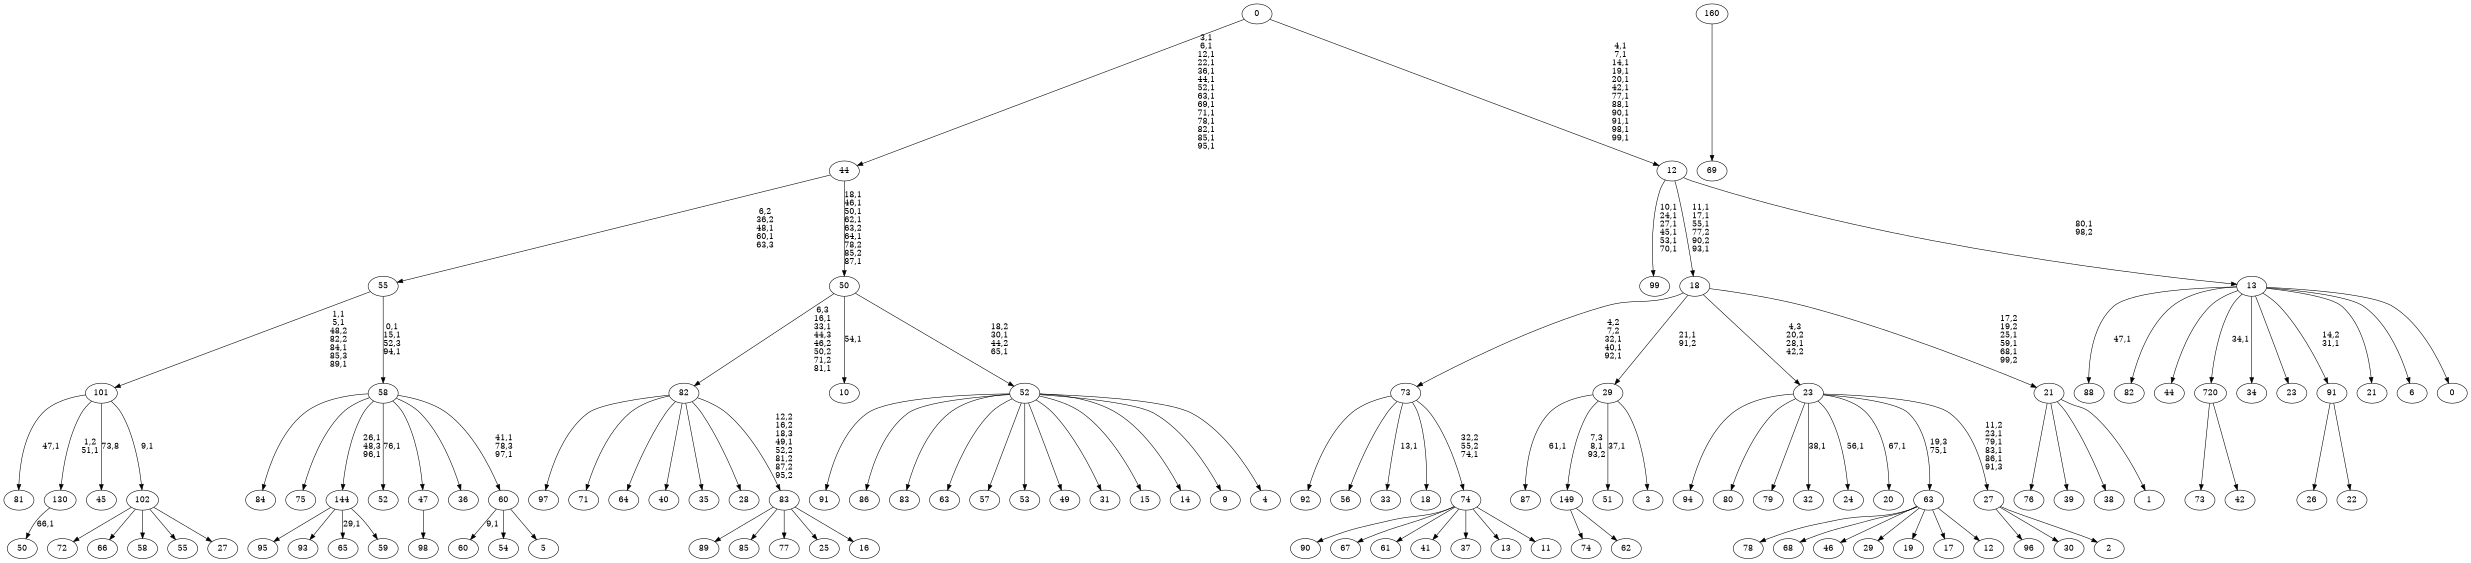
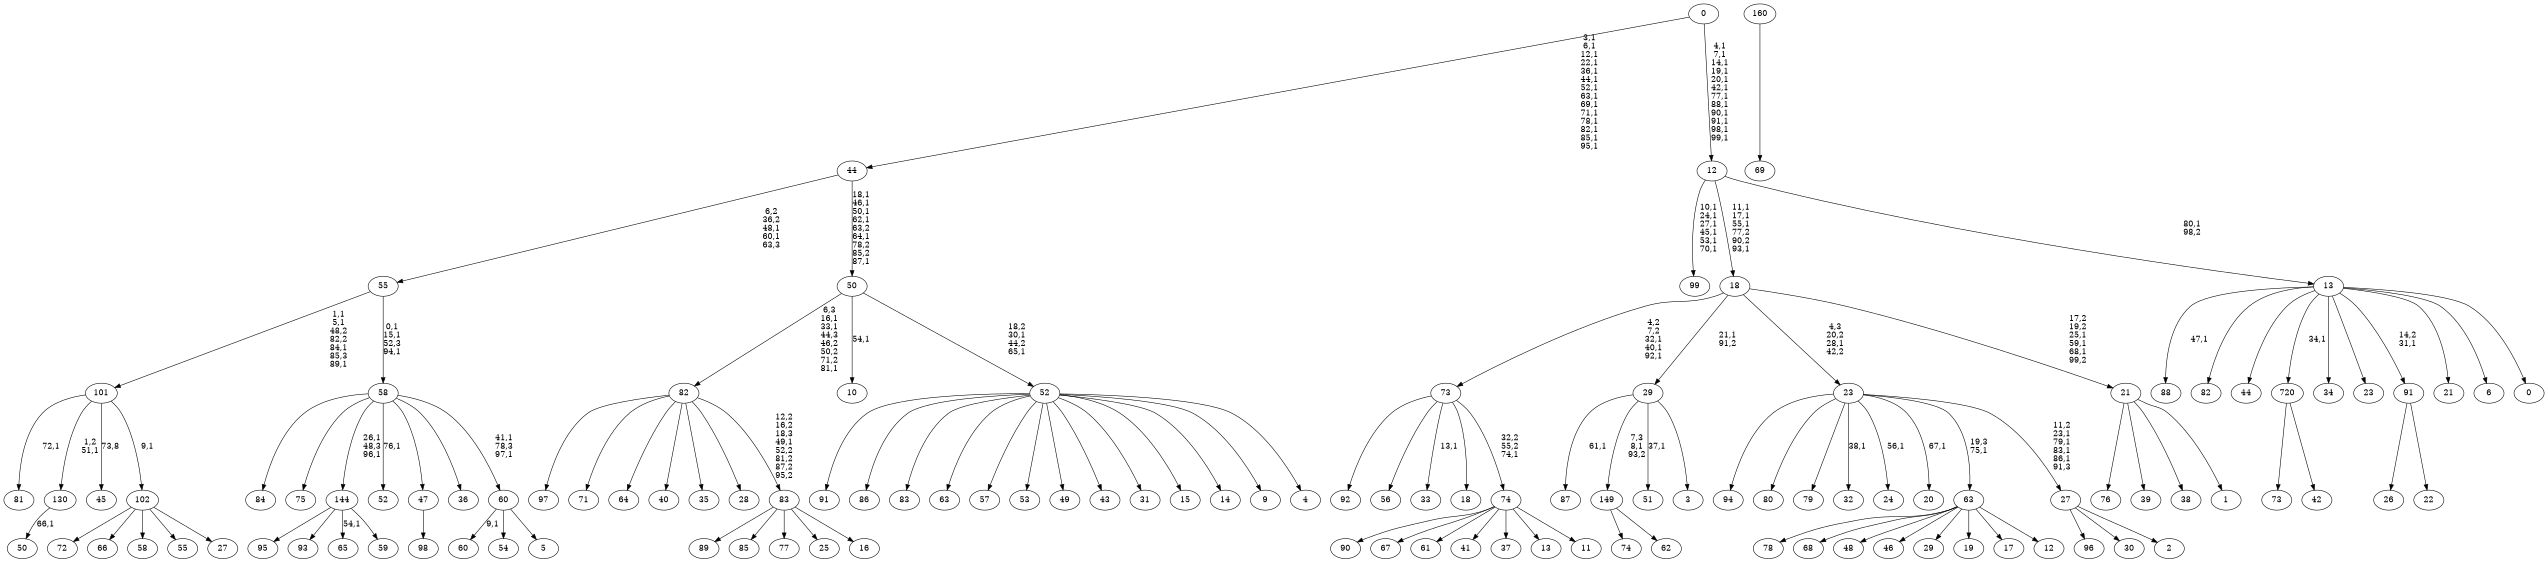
(51, 447) -> (51, 447)
none -> (1105, 500)
(352, 524) -> (352, 524)
none -> (1848, 549)
